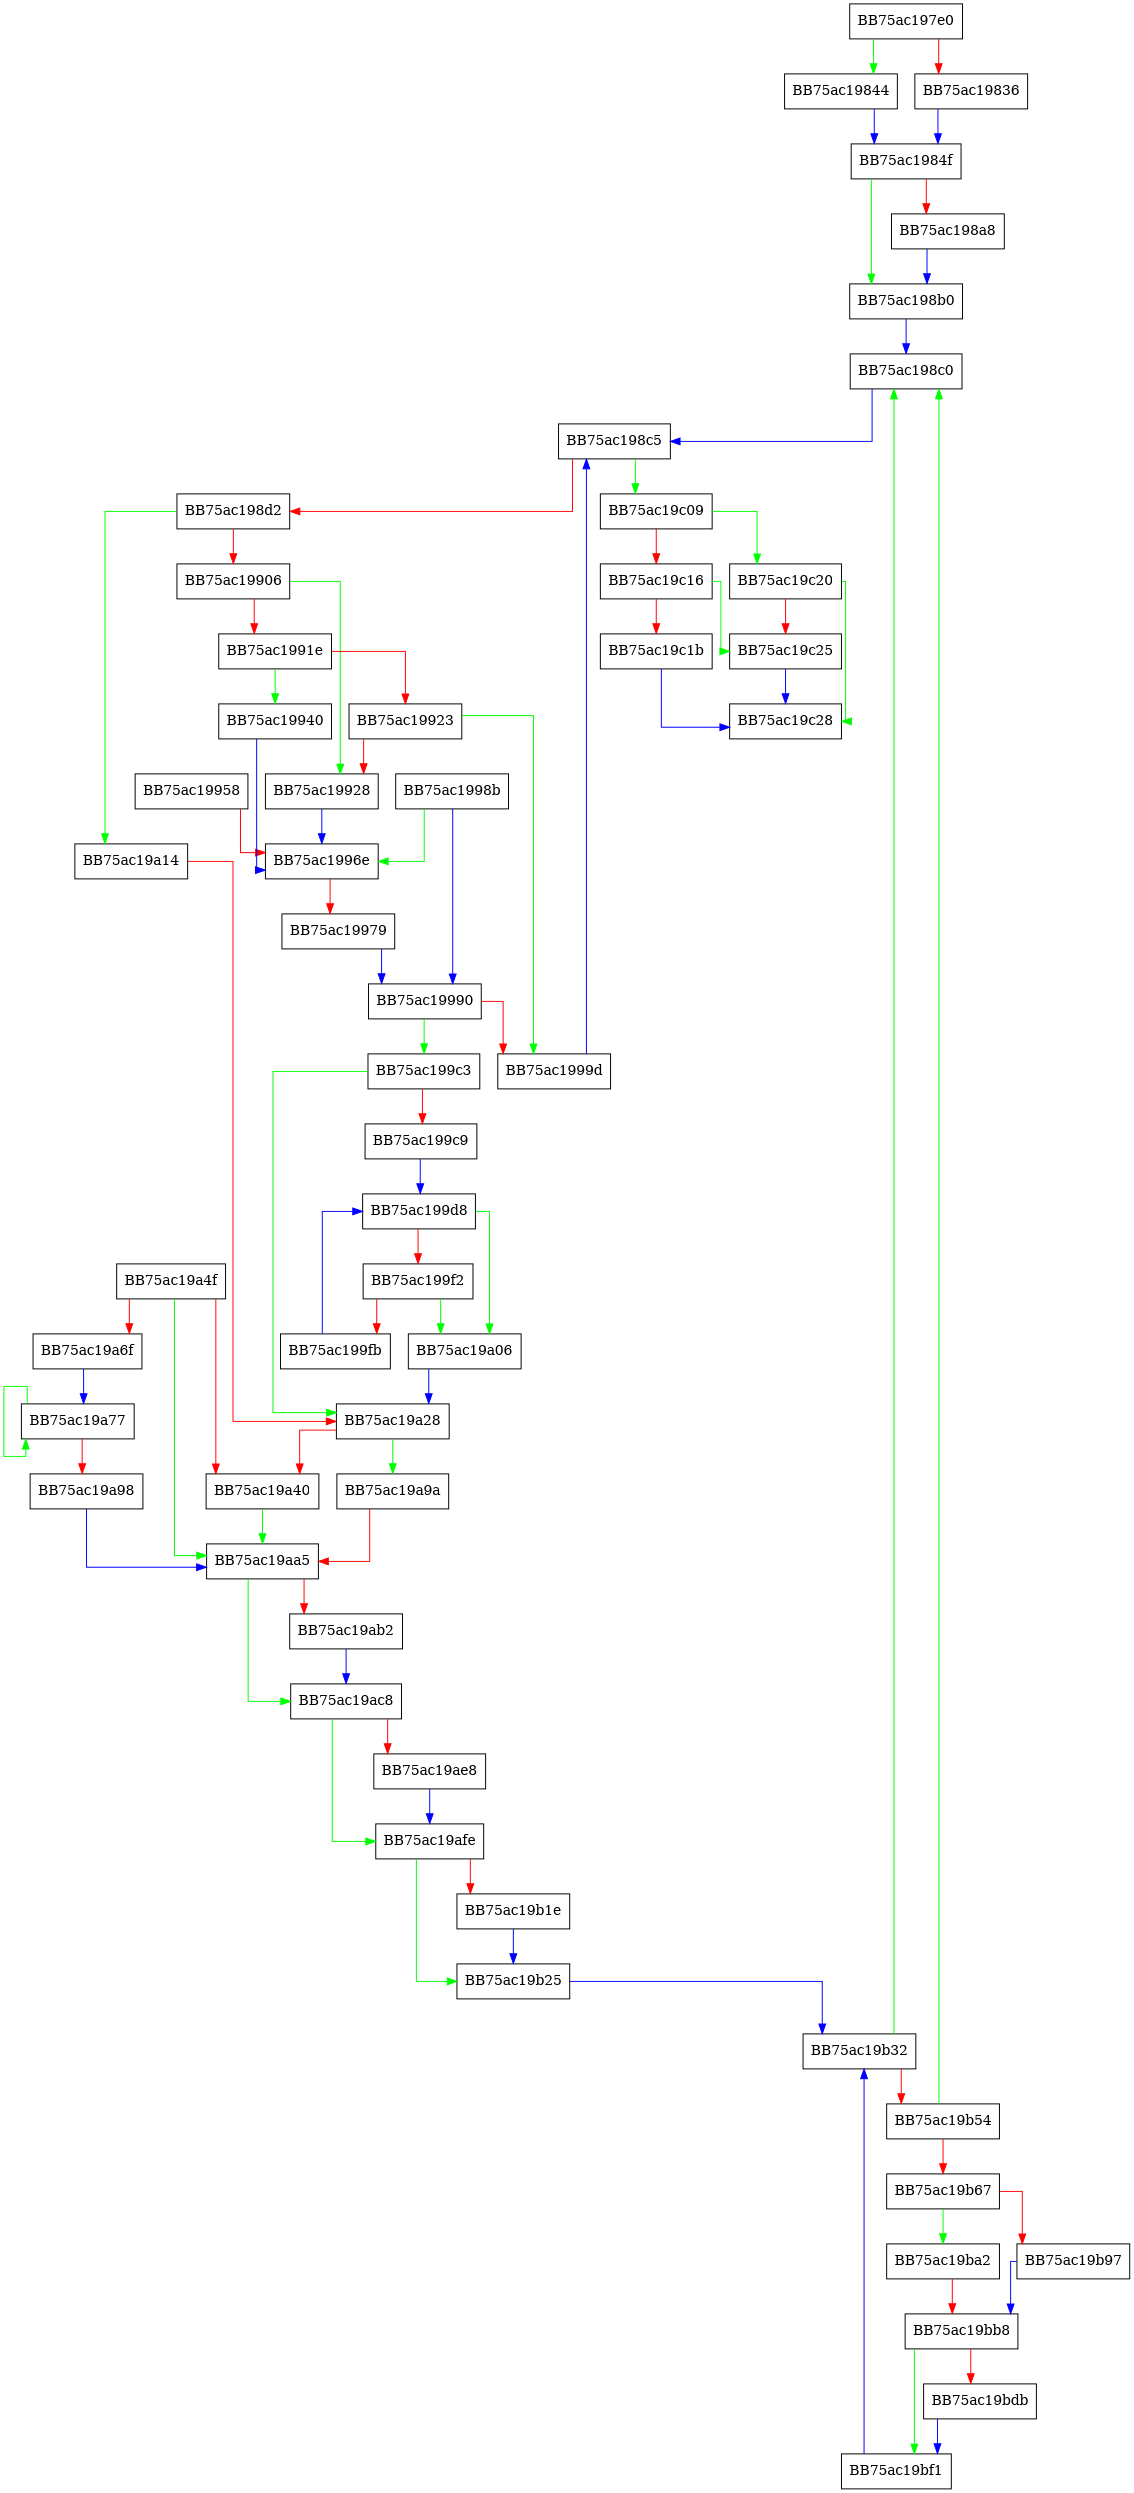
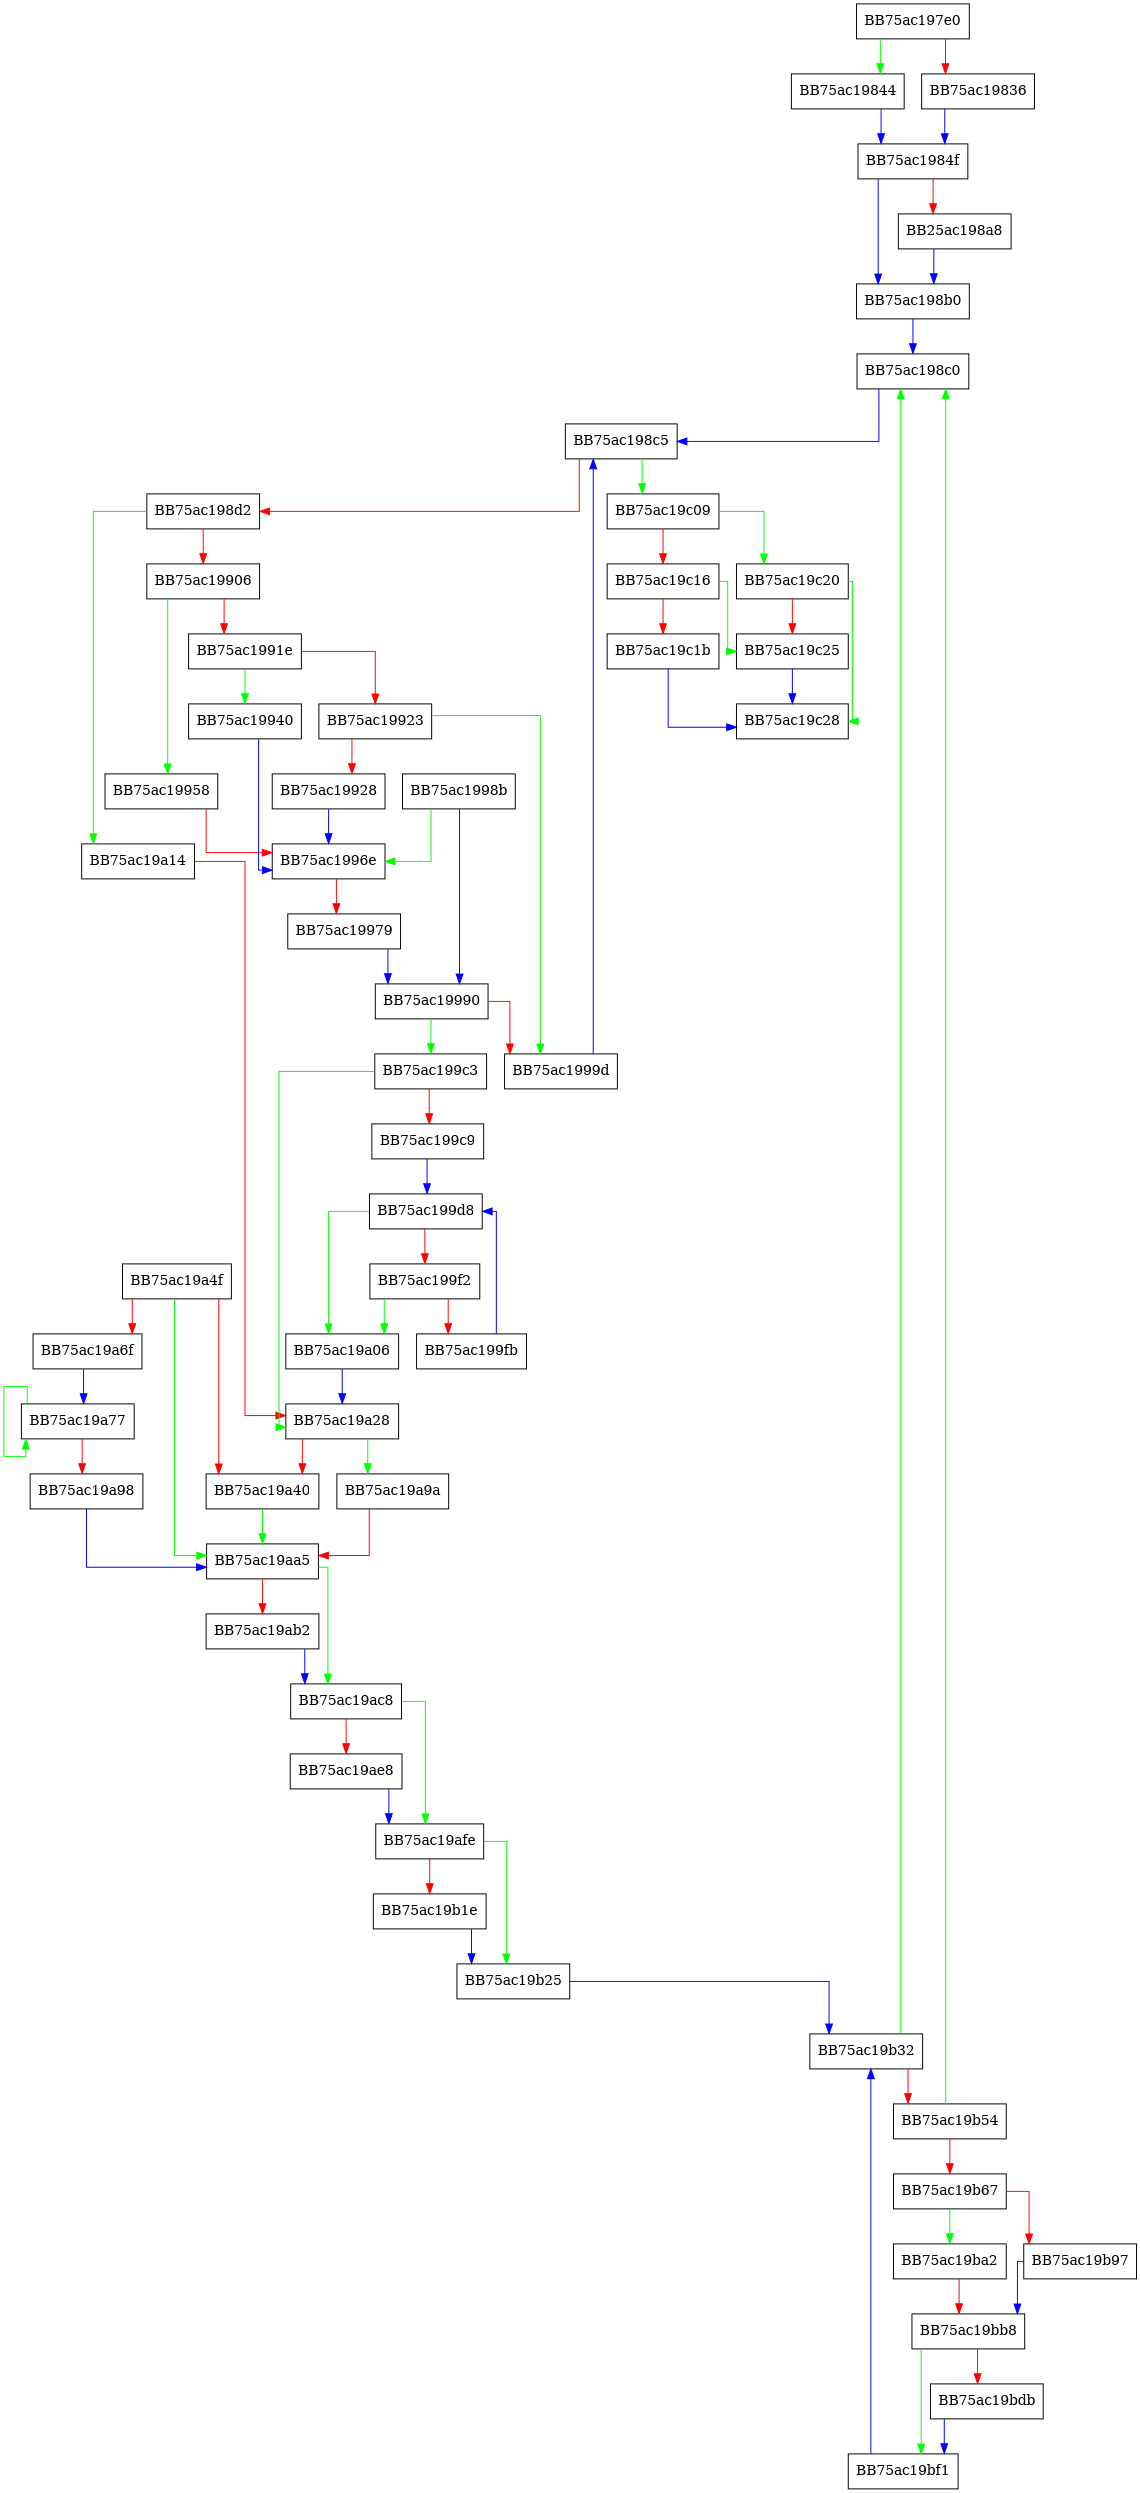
(871, 227) -> (878, 227)
(948, 231) -> (955, 231)
(340, 642) -> (168, 681)
